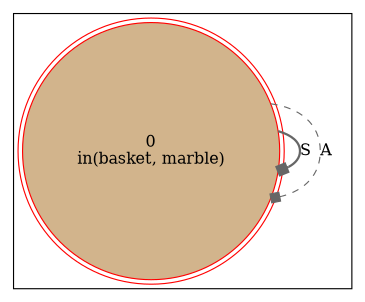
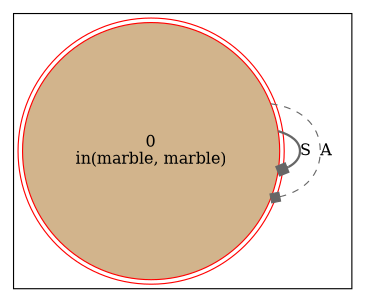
(151, 151) -> (151, 151)
